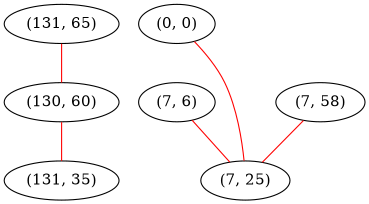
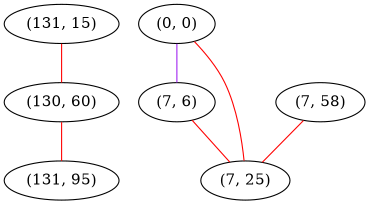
(62, 24) -> (62, 24)
none -> (177, 63)
(62, 181) -> (62, 181)
